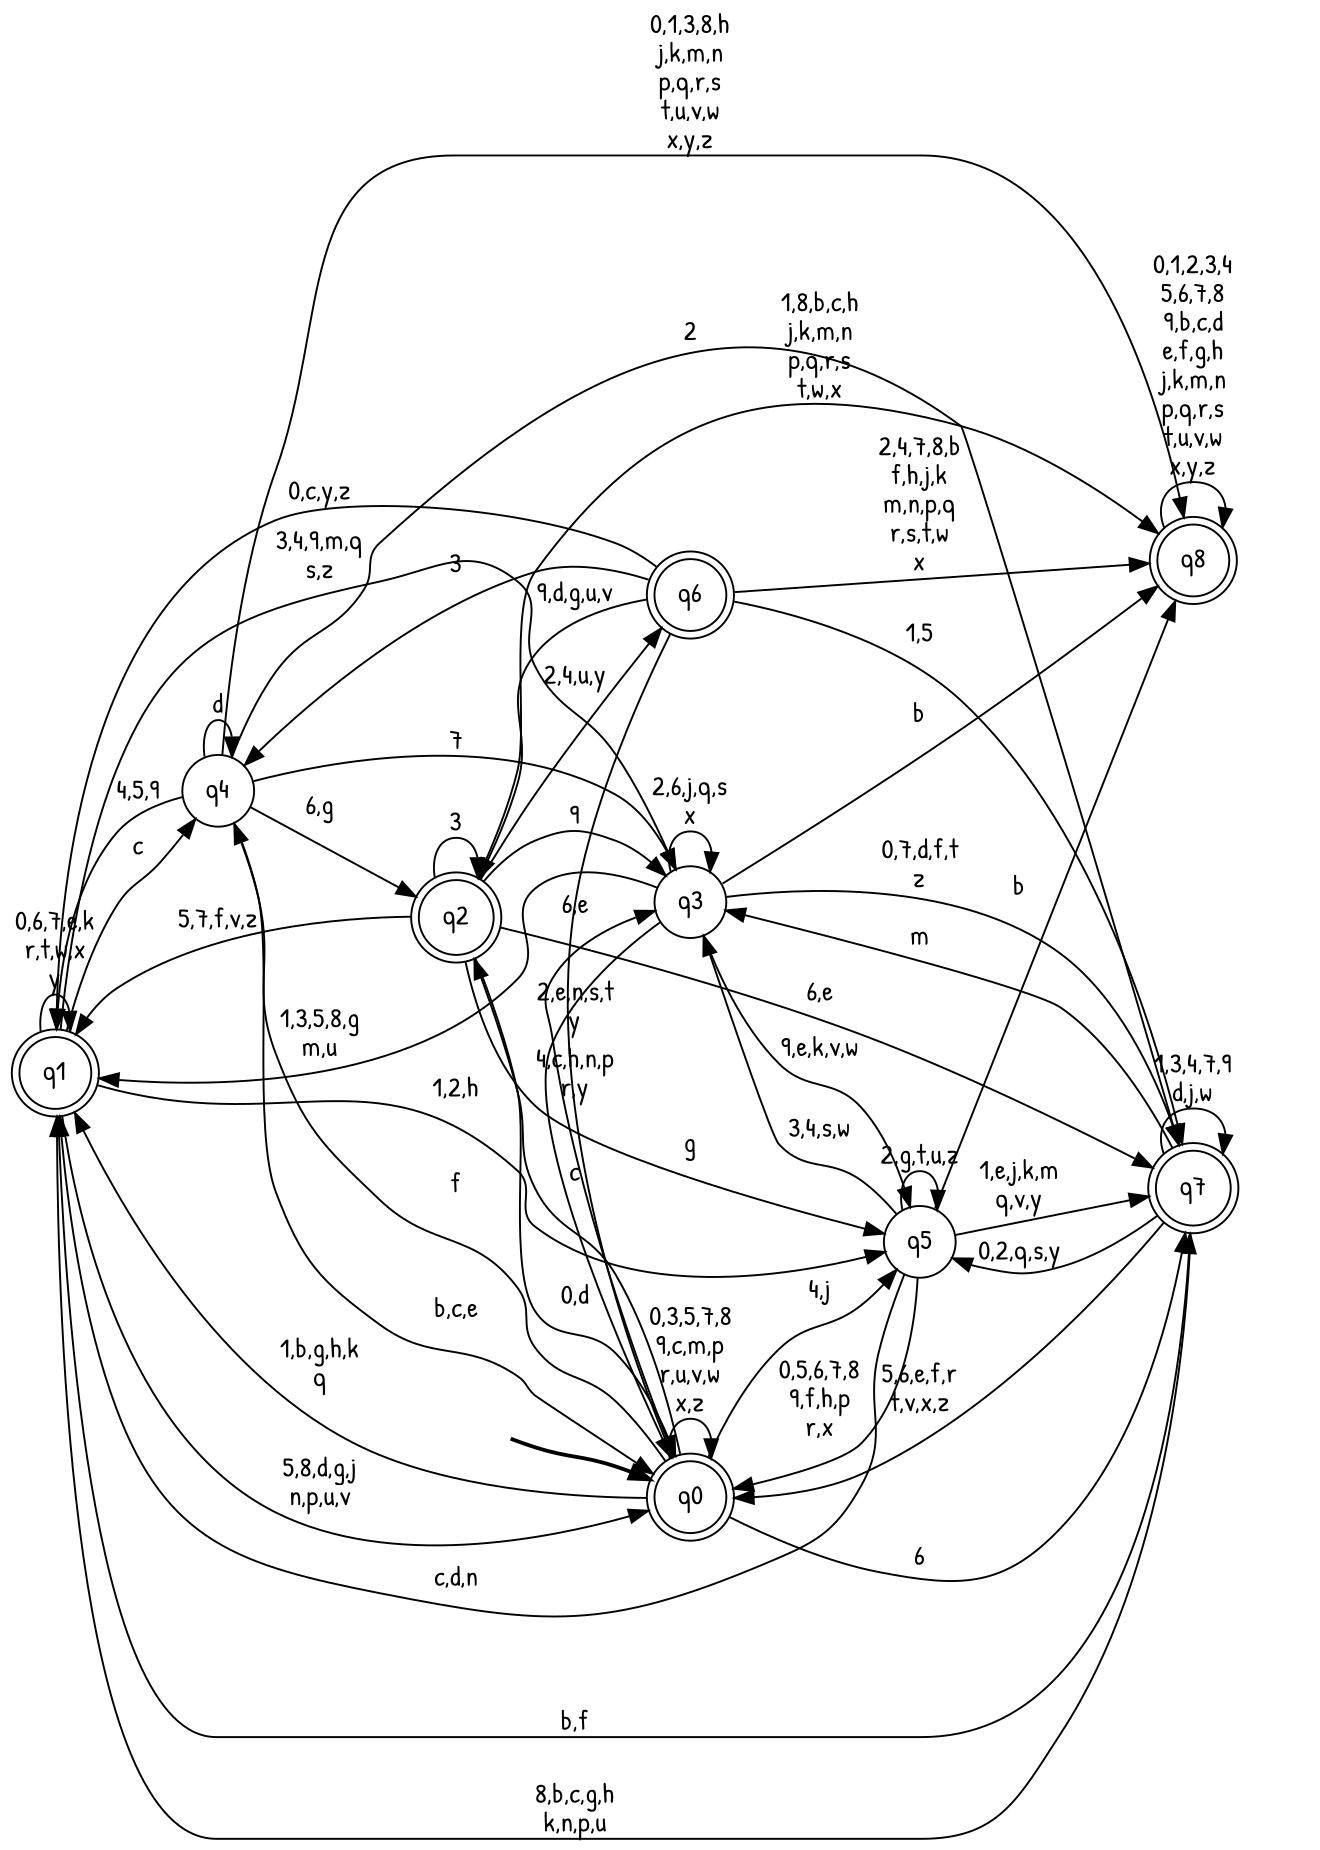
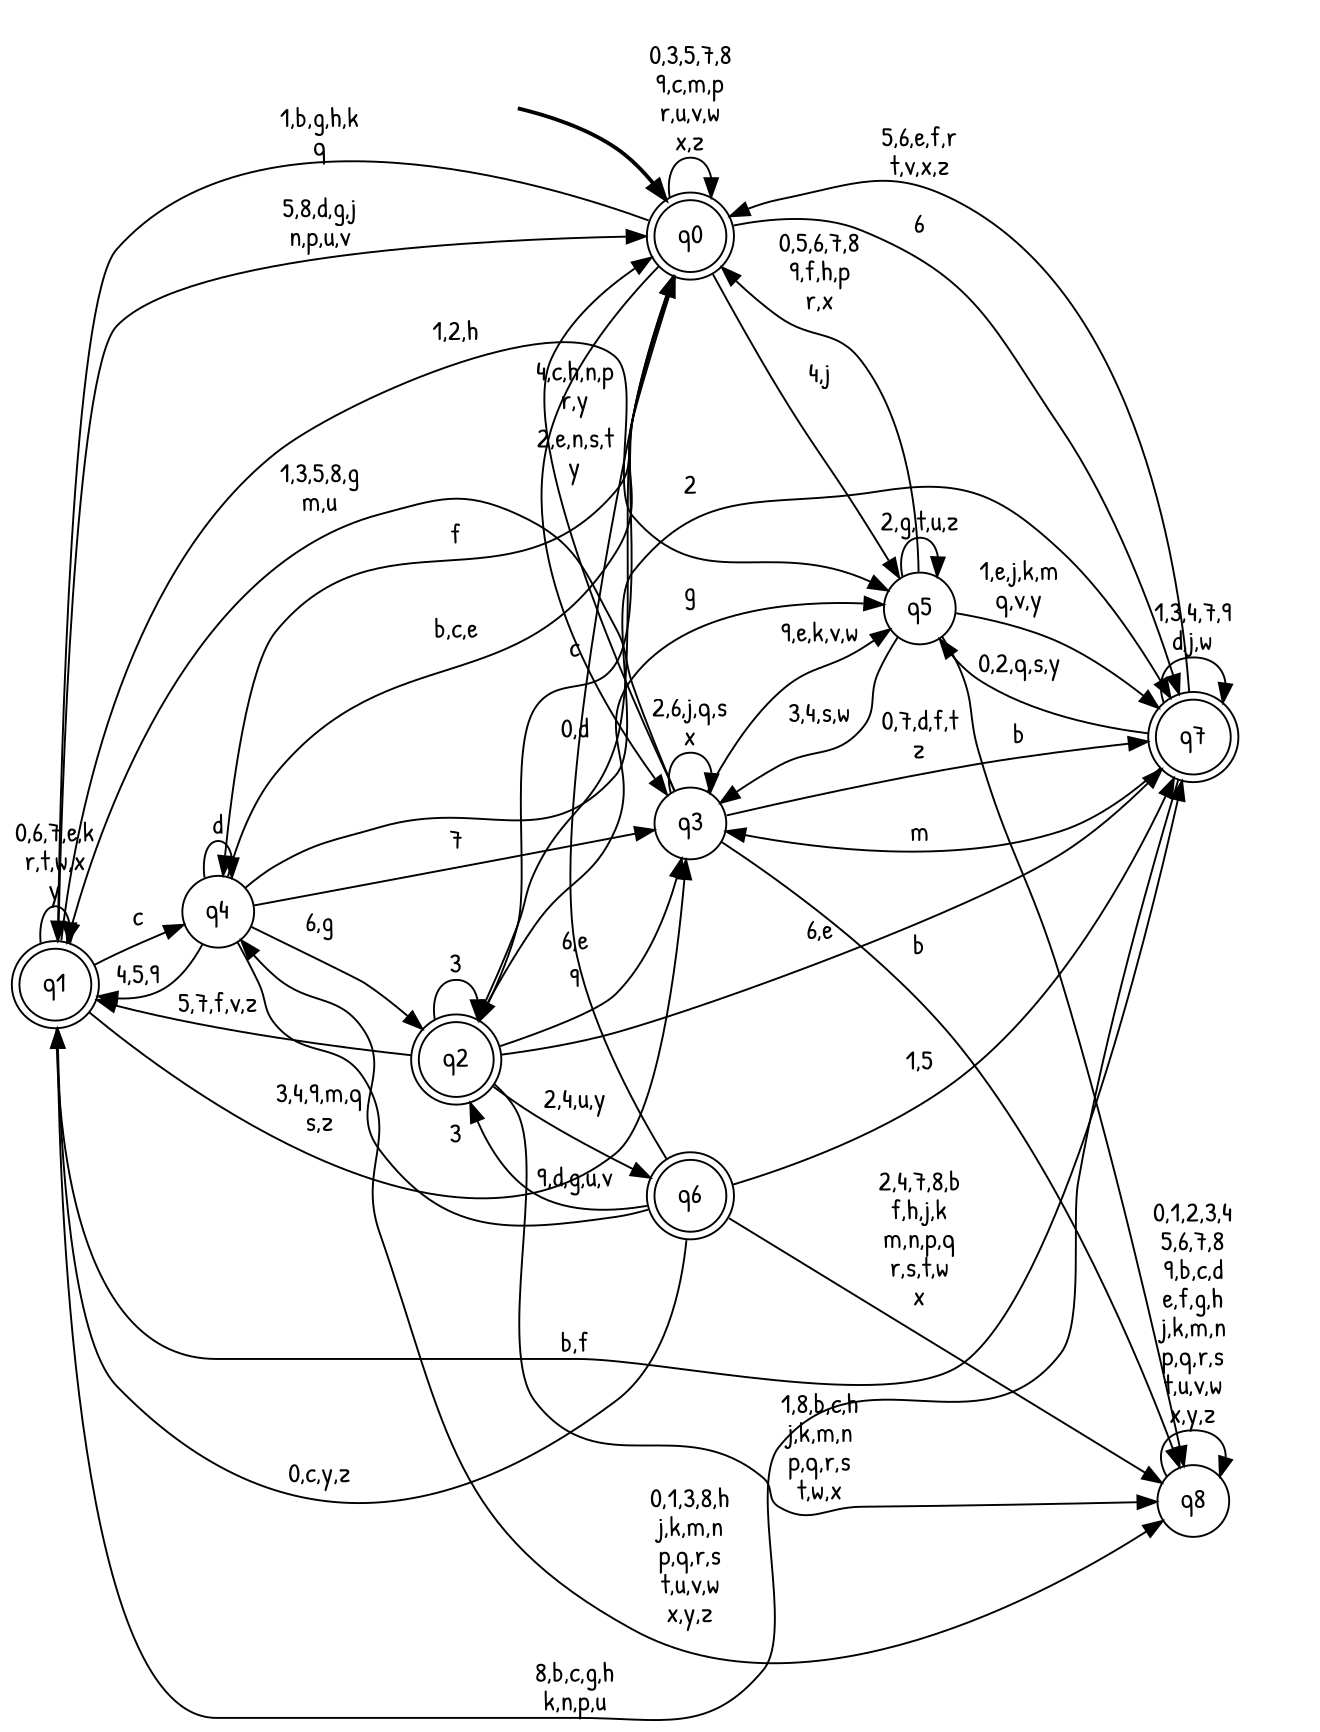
(1193, 560) -> (1193, 1501)
(439, 1604) -> none
